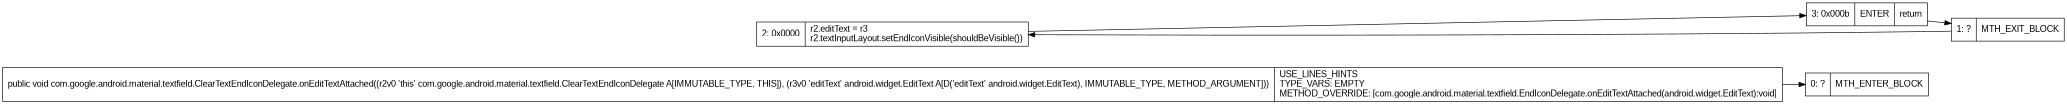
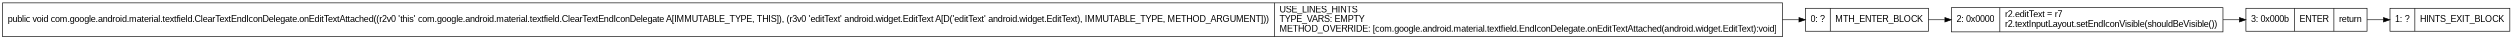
(839, 29) -> (2034, 15)
(2020, 29) -> (2462, 19)
(1493, 35) -> (1937, 20)
